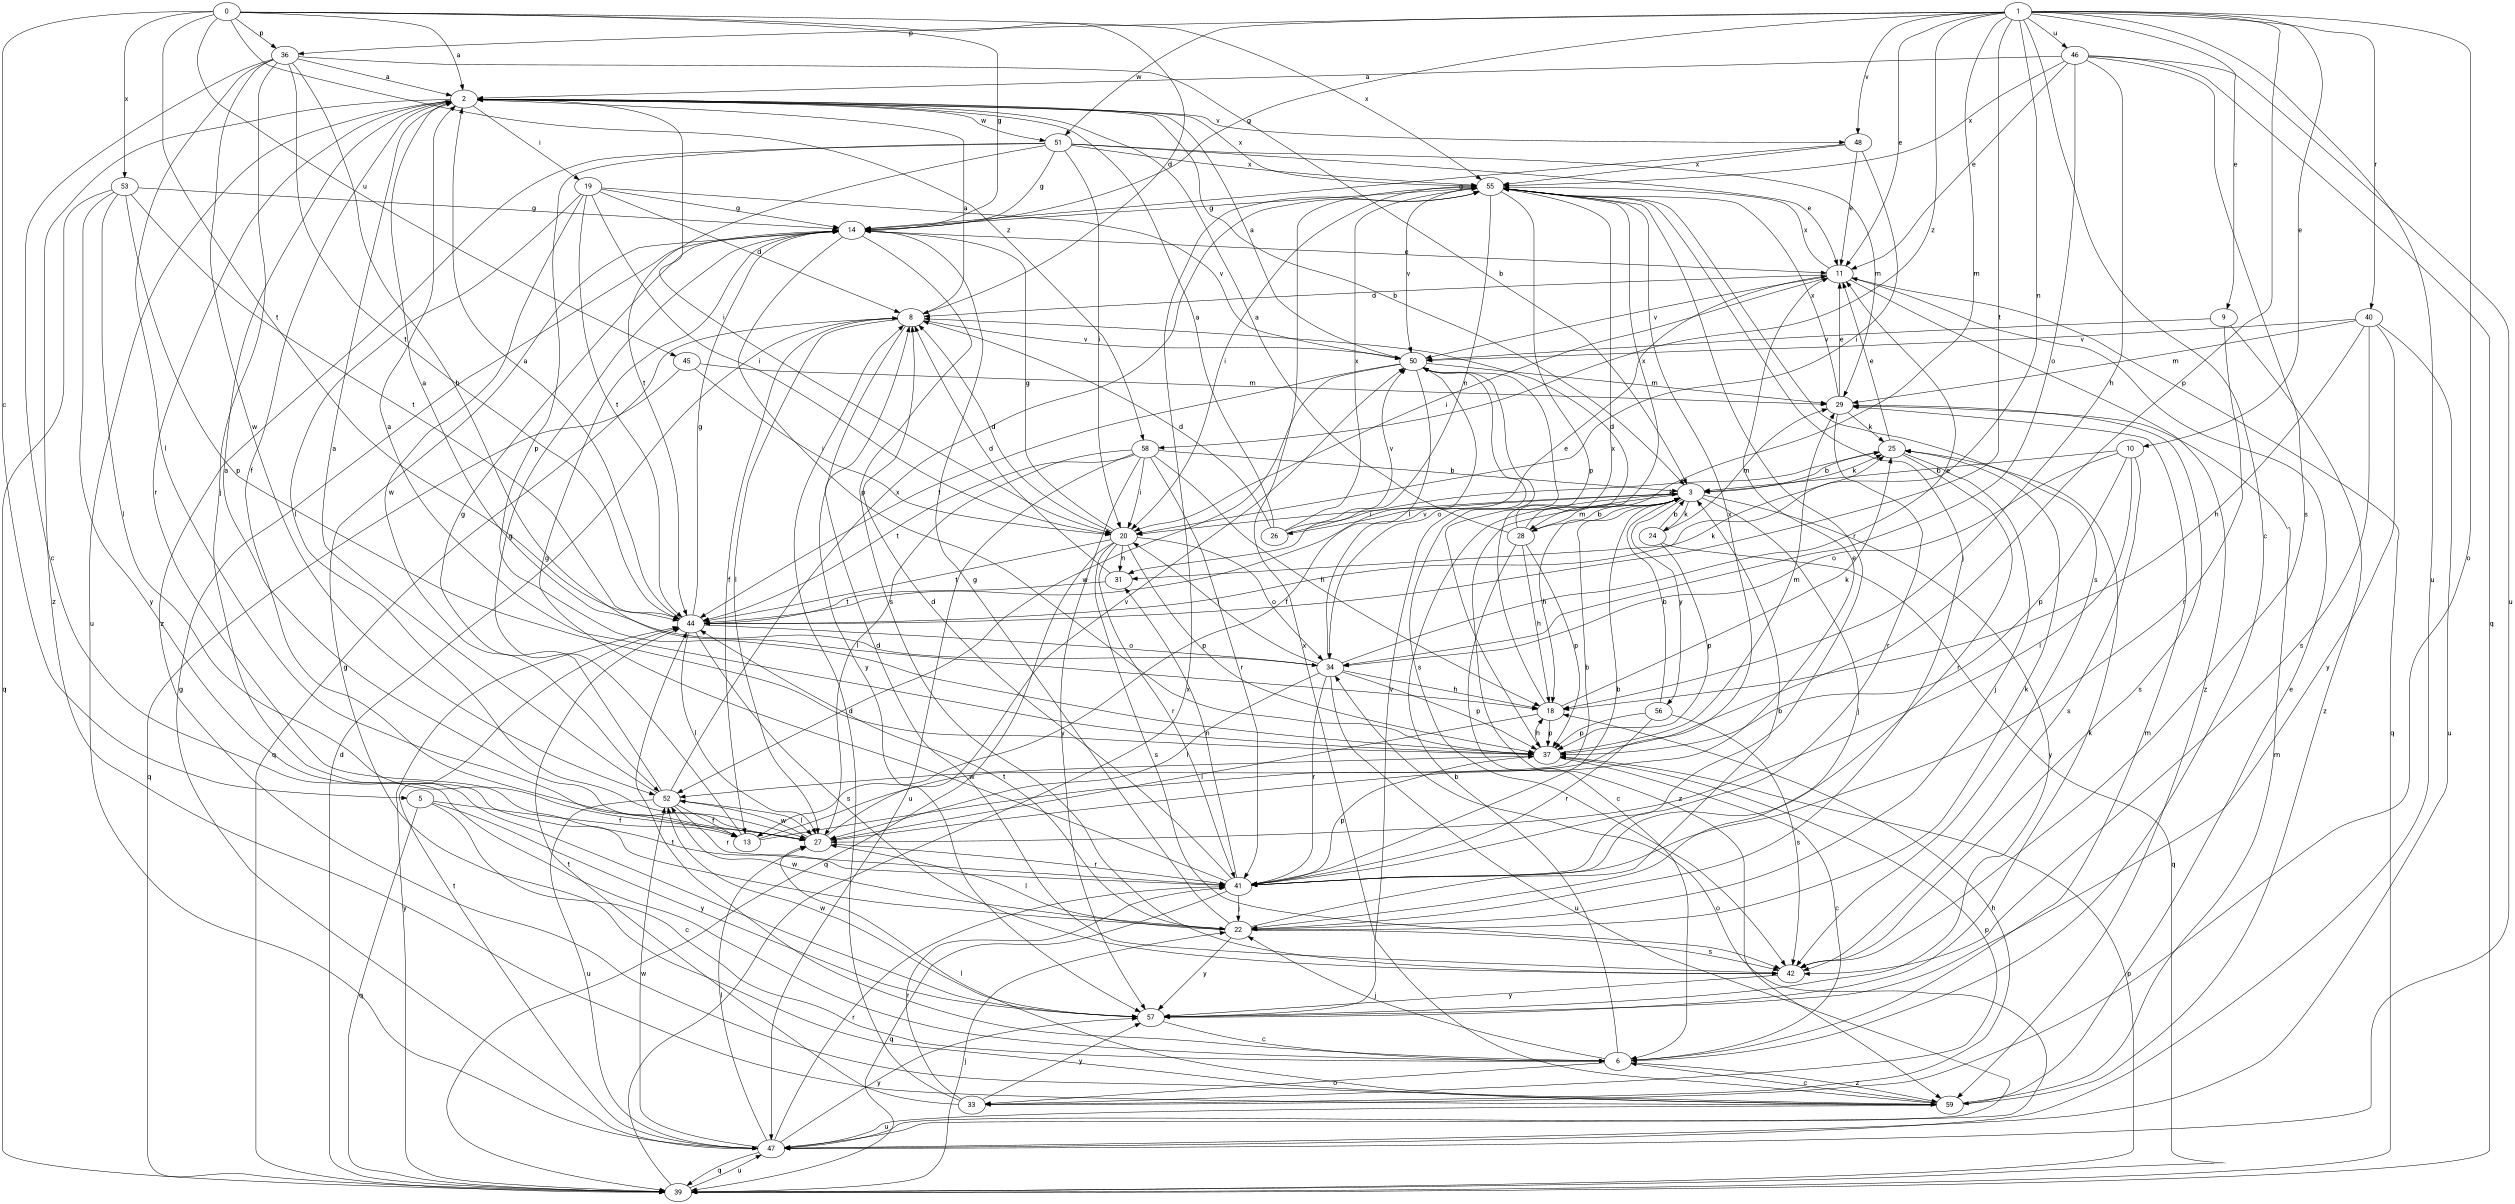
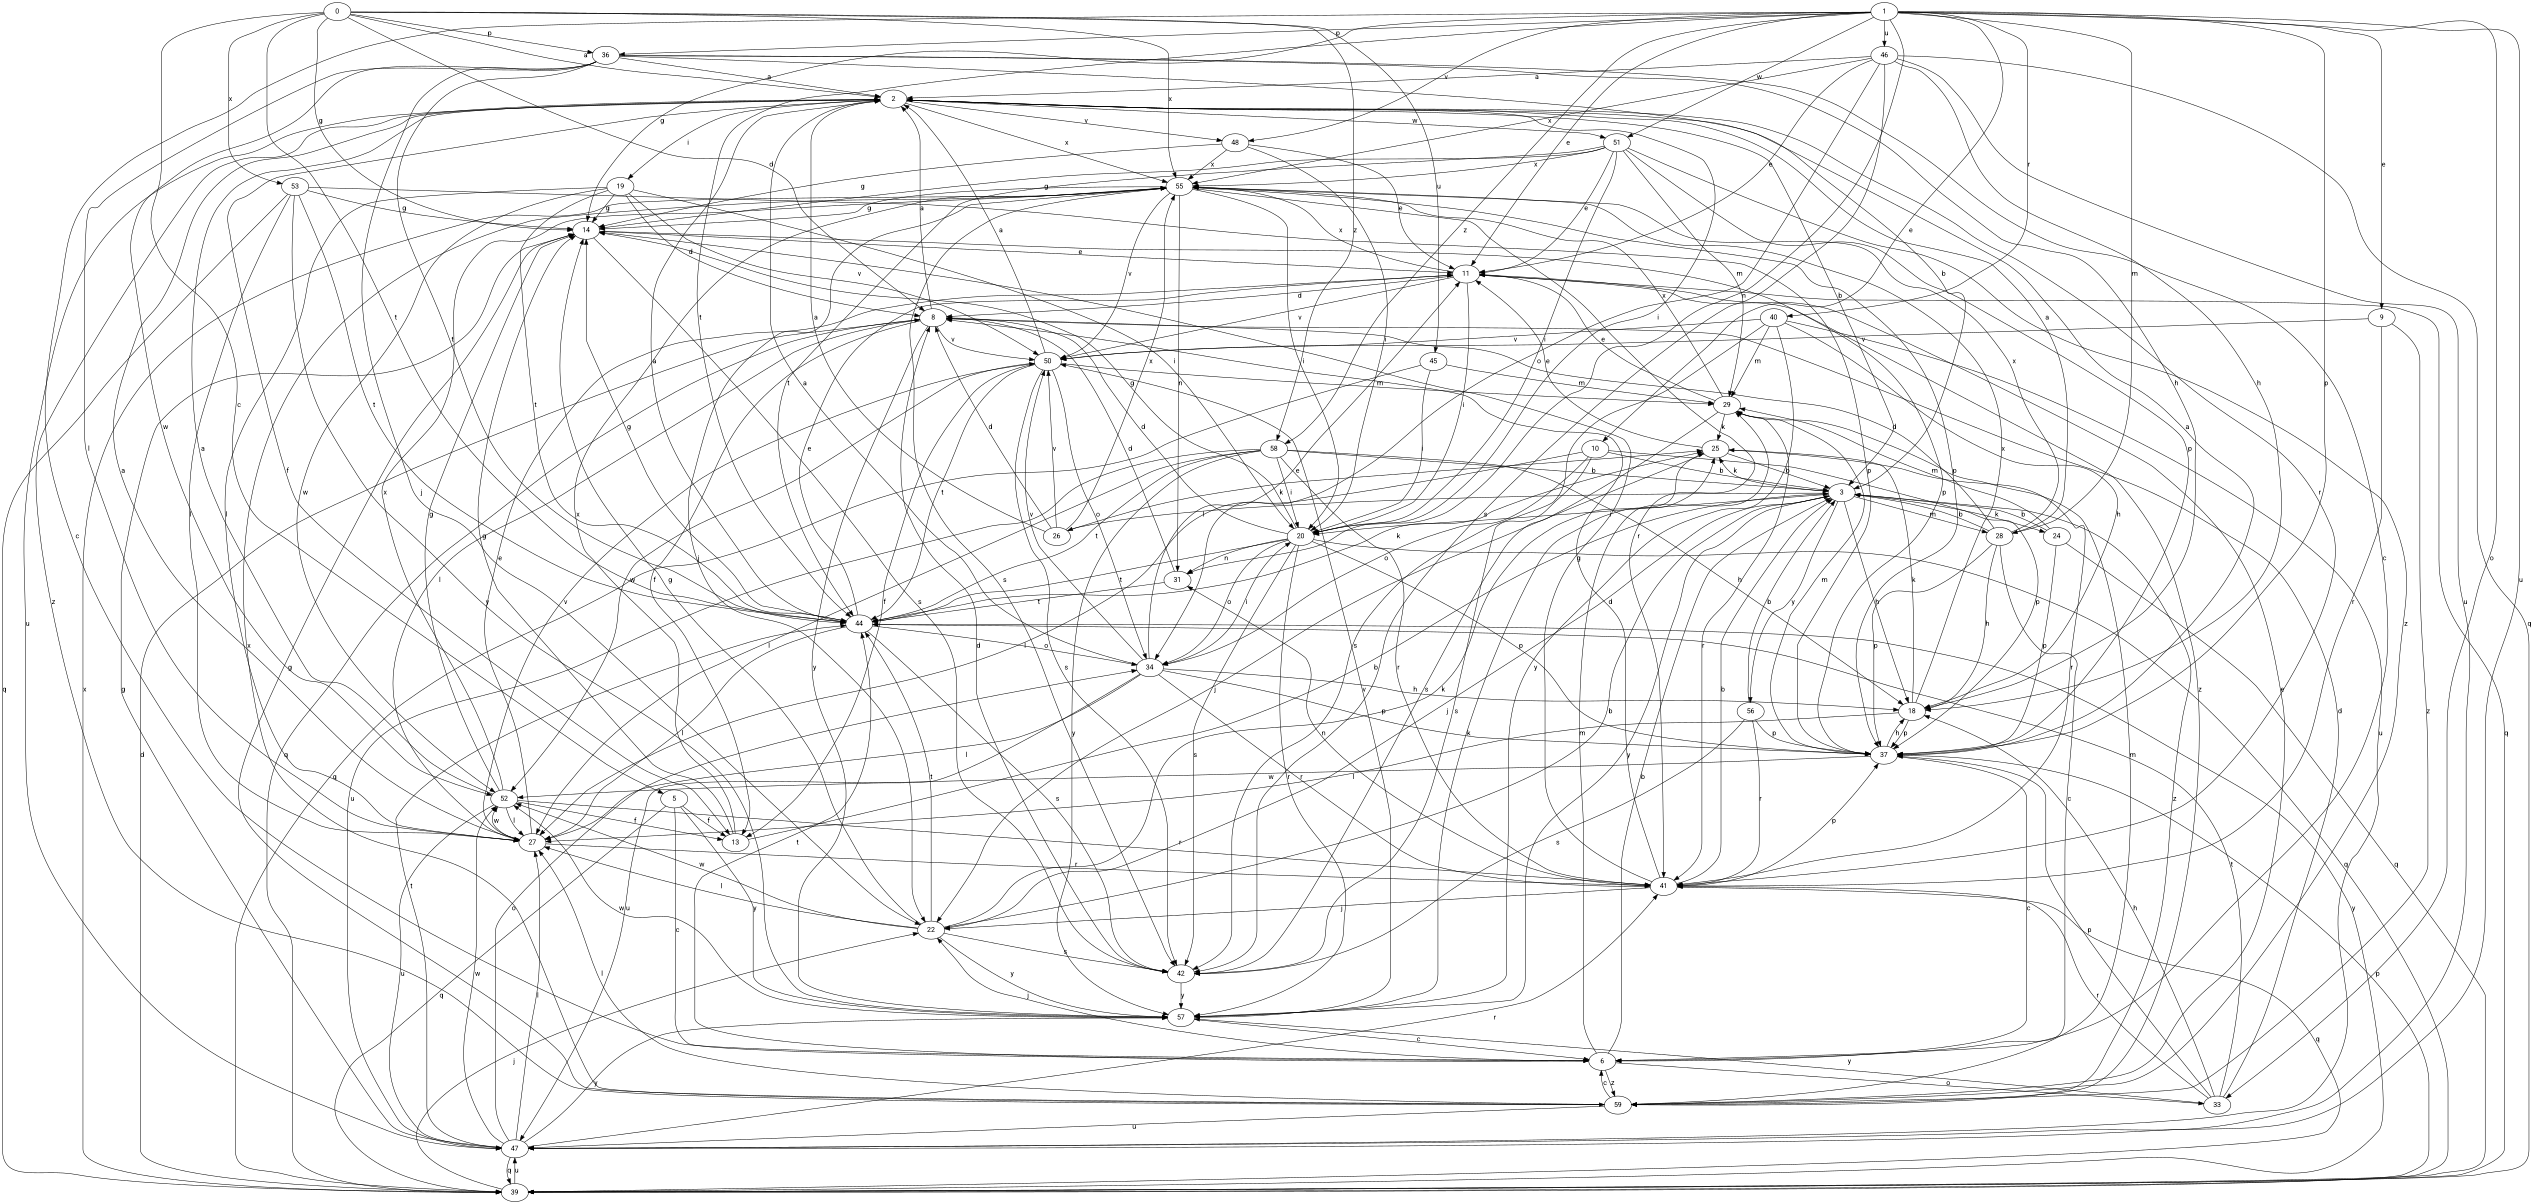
(1163, 705) -> (1310, 828)
